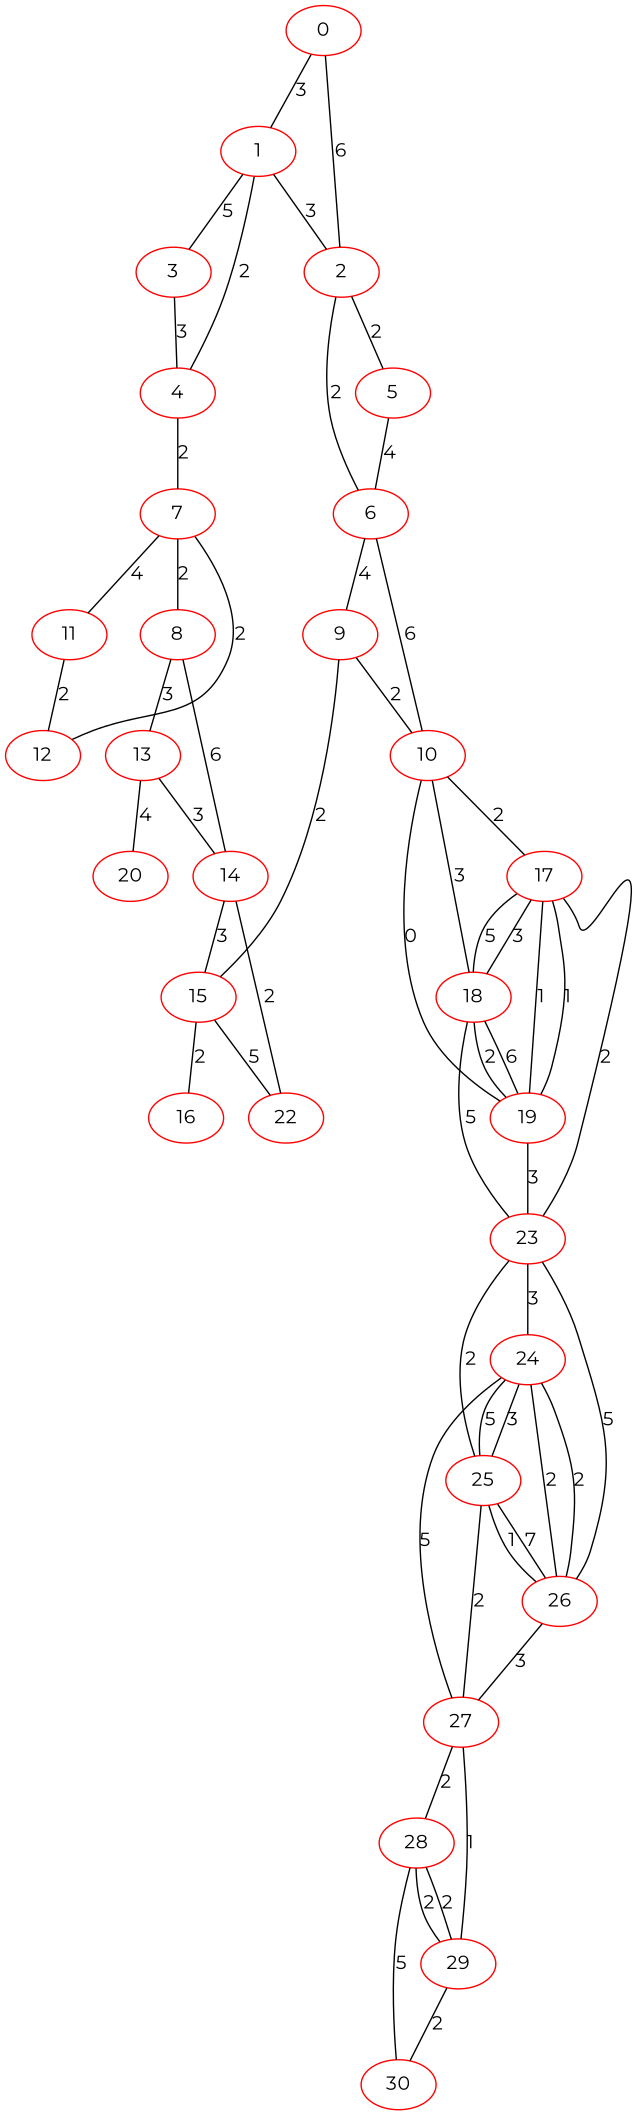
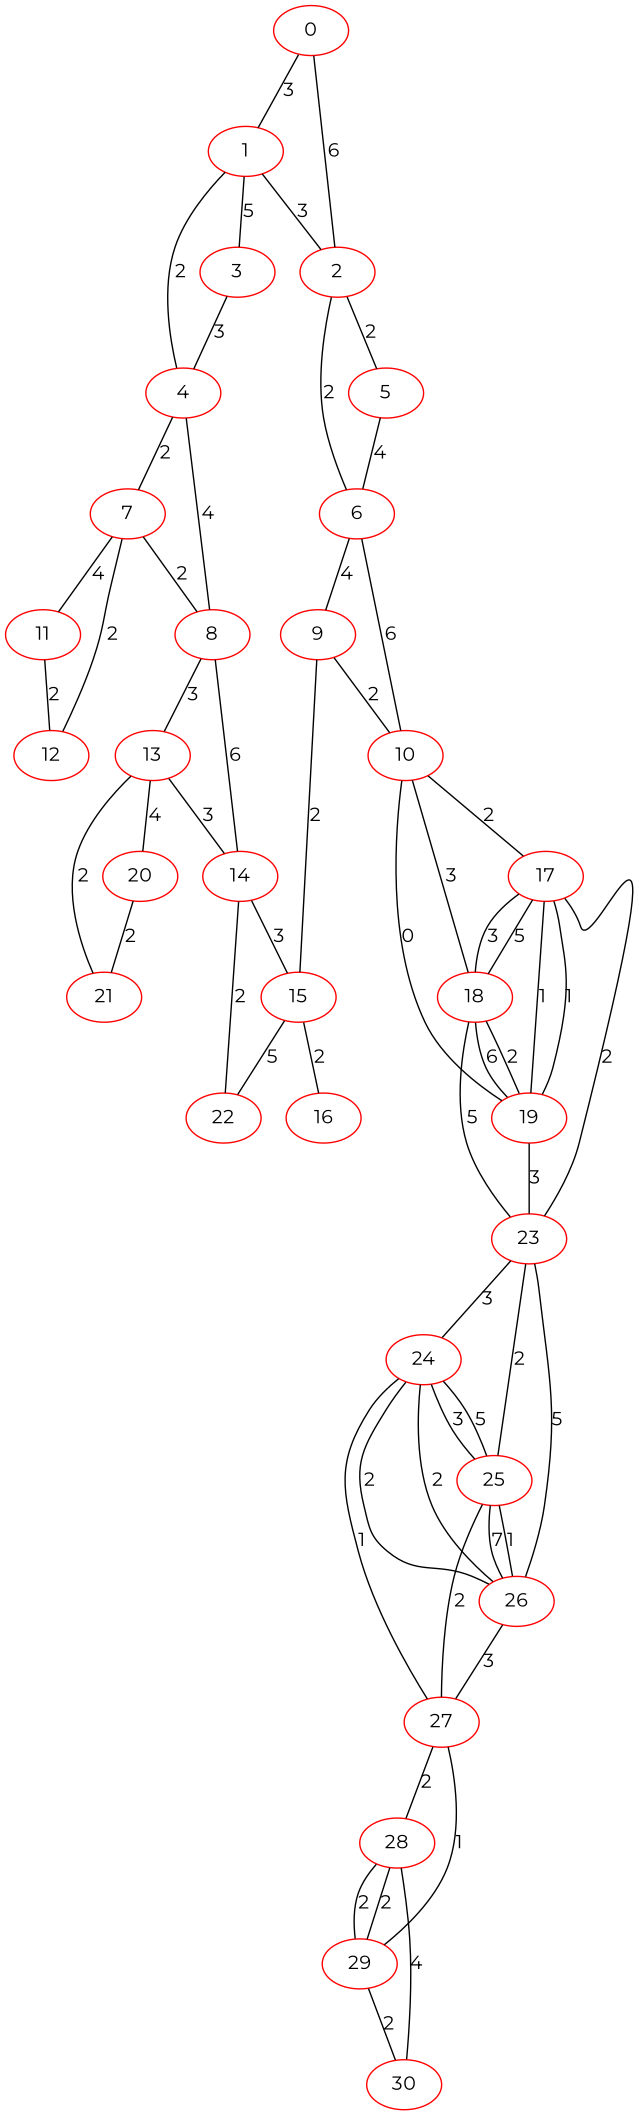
none -> (198, 514)
none -> (104, 997)
(426, 1541) -> (362, 1541)
(402, 1964) -> (417, 1964)
